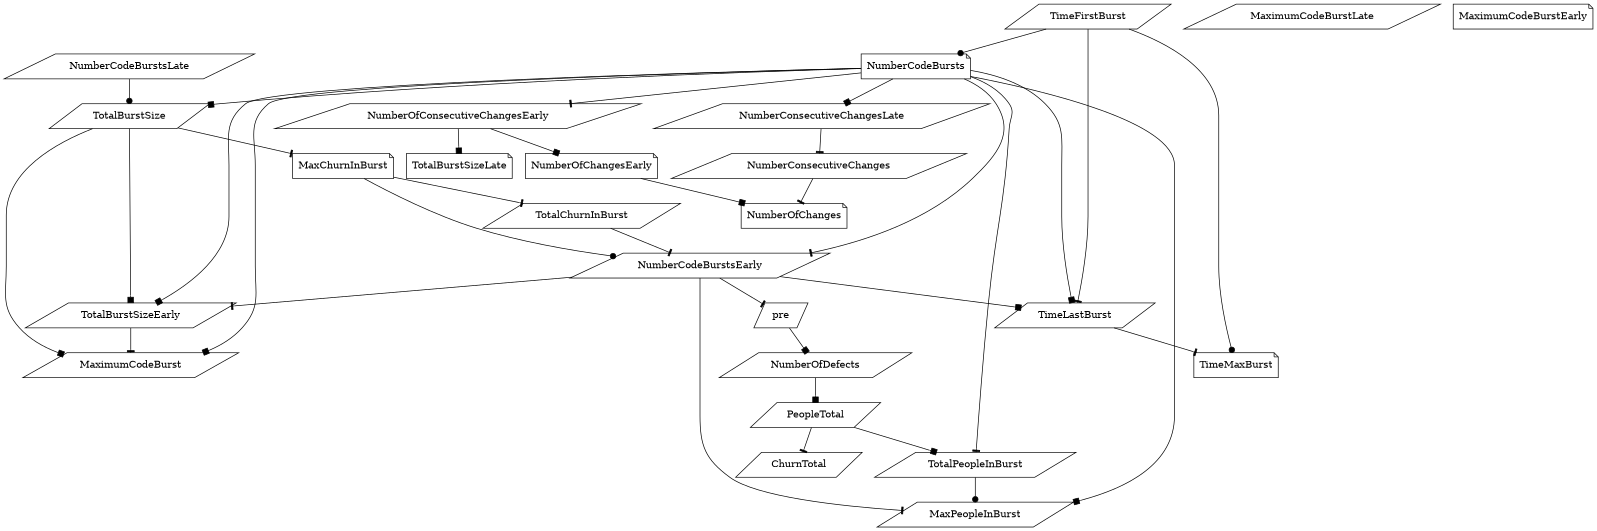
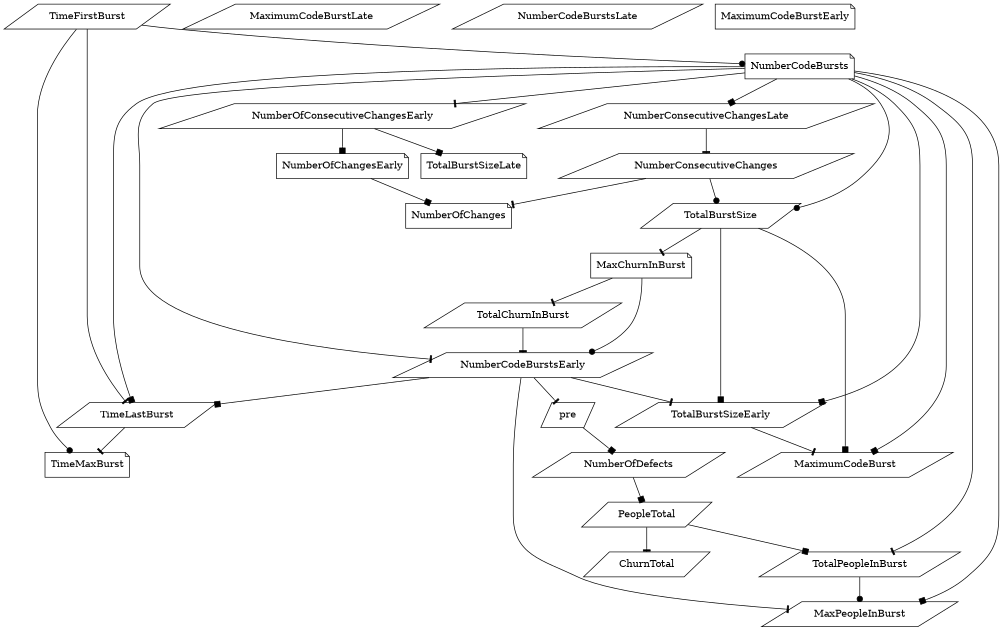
(538, 82) -> (880, 156)
(129, 89) -> (713, 188)
